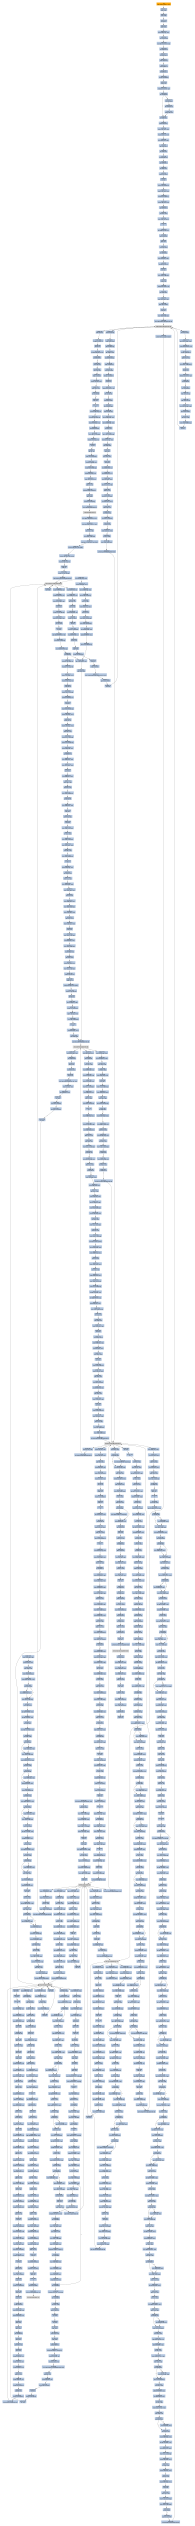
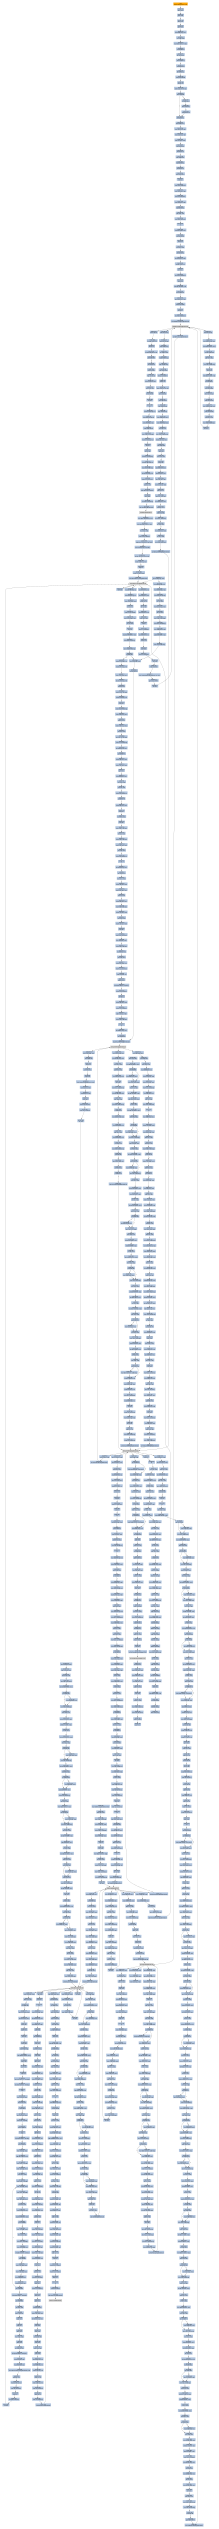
(138, 1711) -> none
